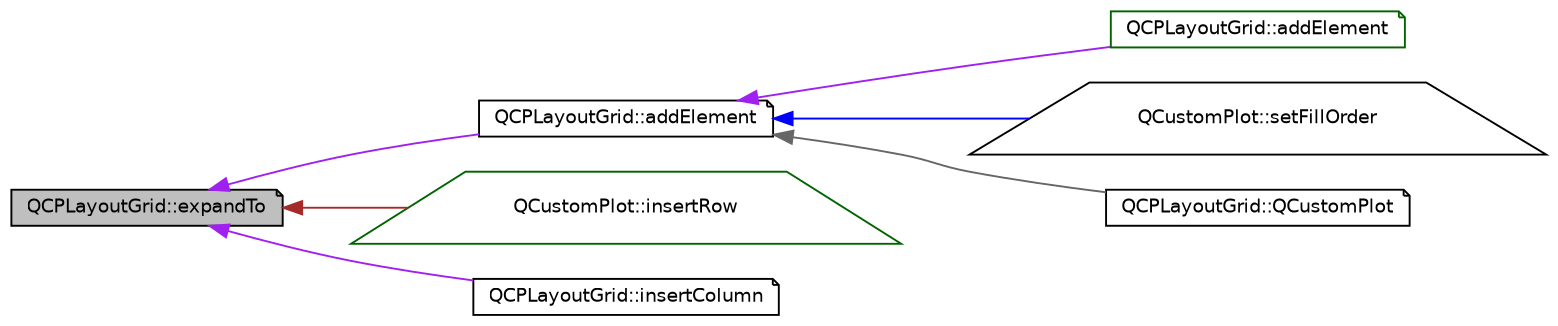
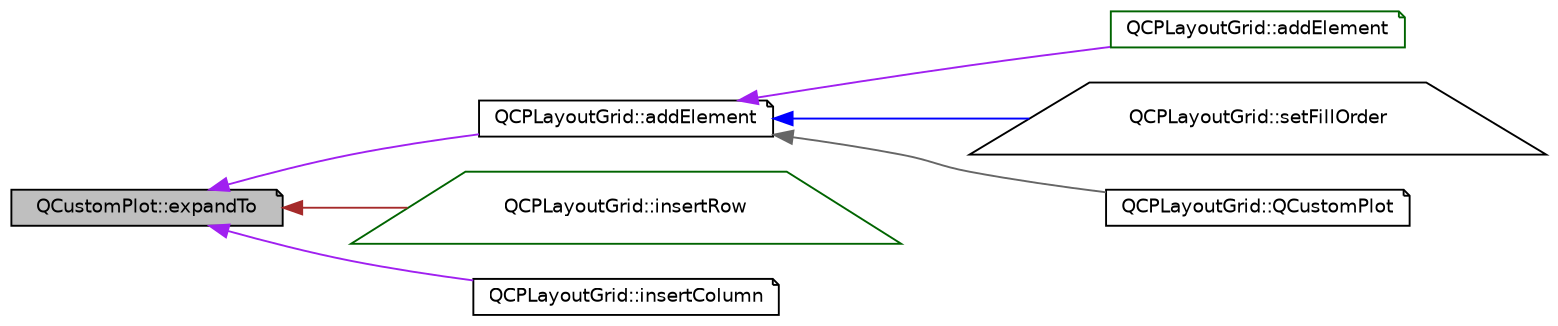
(1258, 119) -> (1258, 119)
(147, 208) -> (147, 208)
(626, 208) -> (626, 208)
